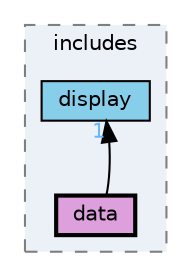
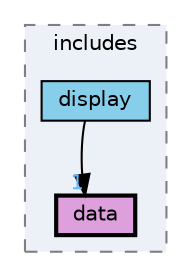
(109, 169) -> (82, 148)
